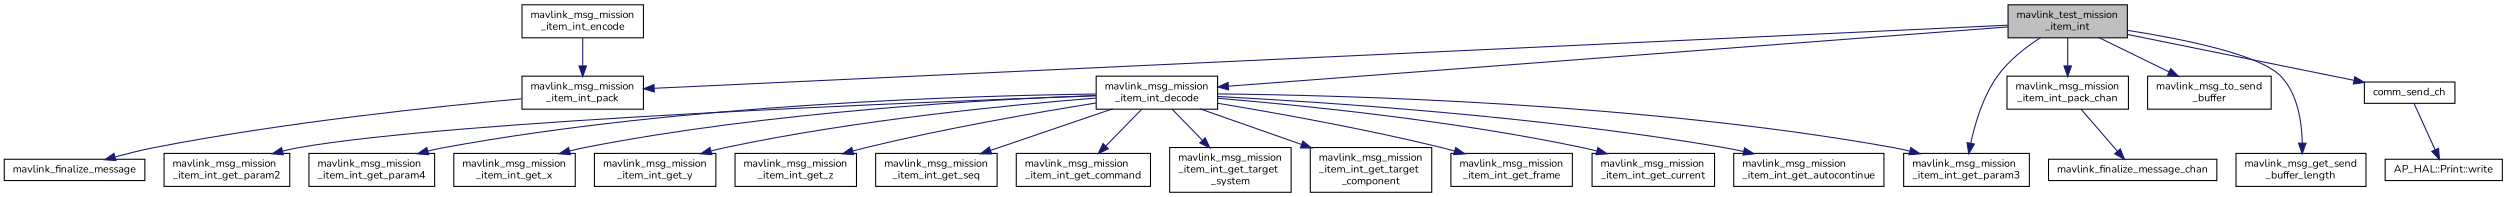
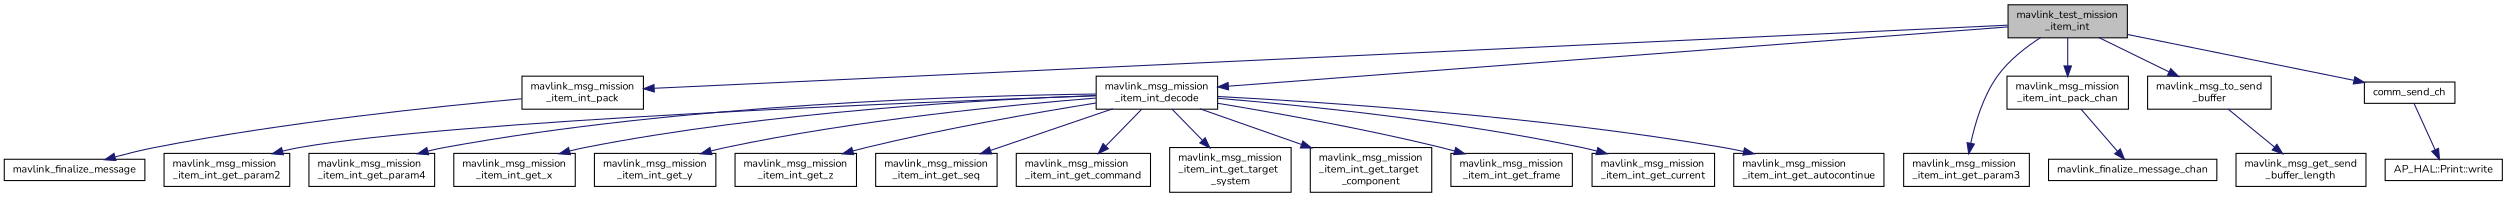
(583, 21) -> none
(2278, 74) -> (2251, 128)
(1565, 109) -> none
